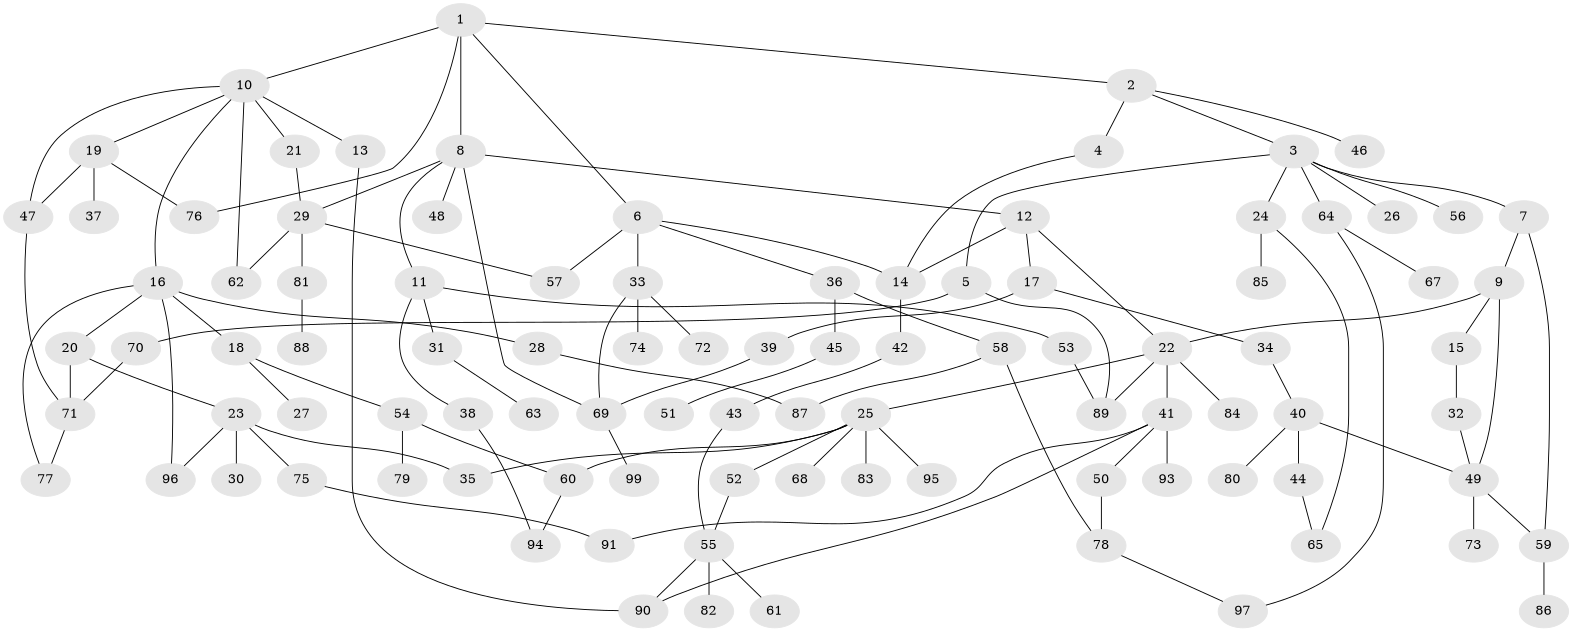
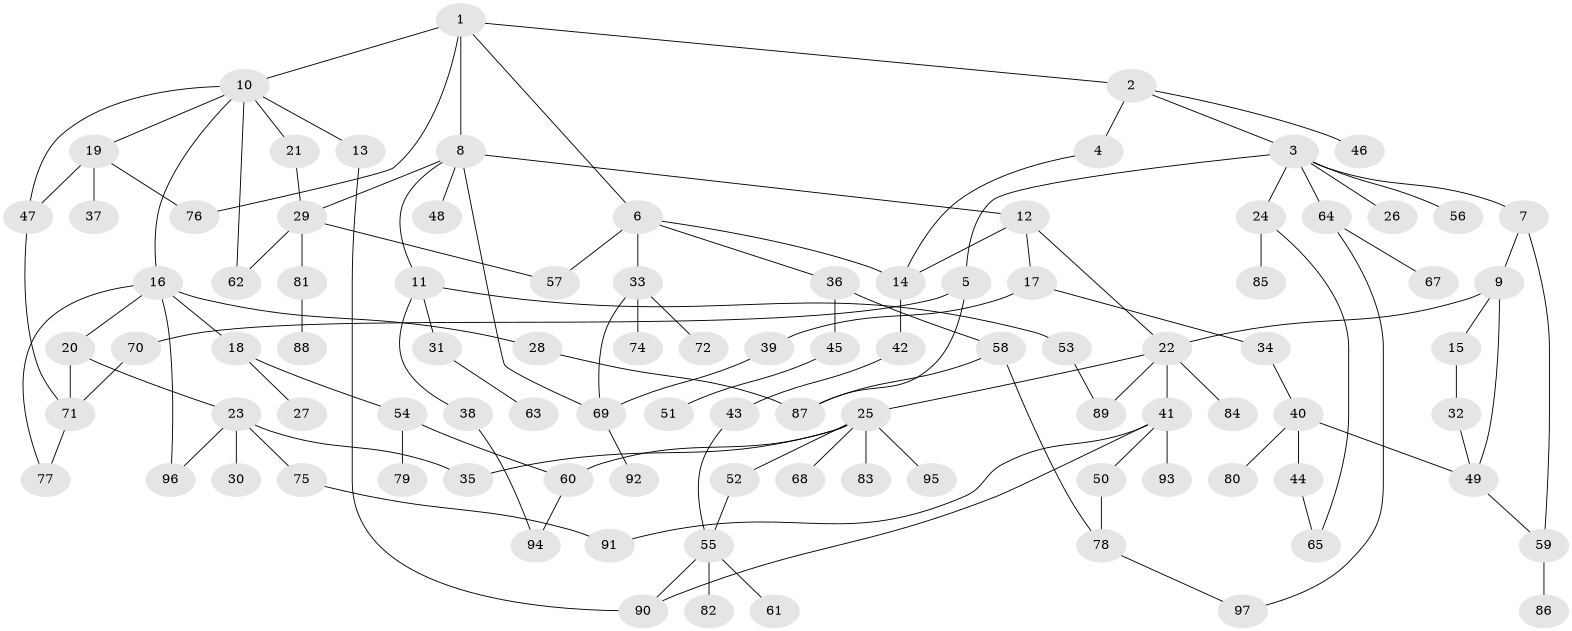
(1079, 314) -> (930, 368)
(634, 480) -> (634, 480)
(1474, 546) -> none
